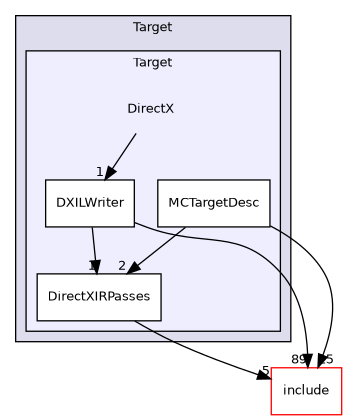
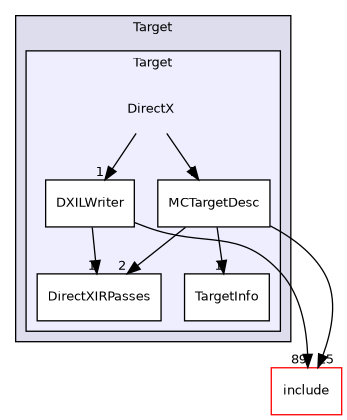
none -> (179, 151)
none -> (227, 297)
(195, 351) -> none
